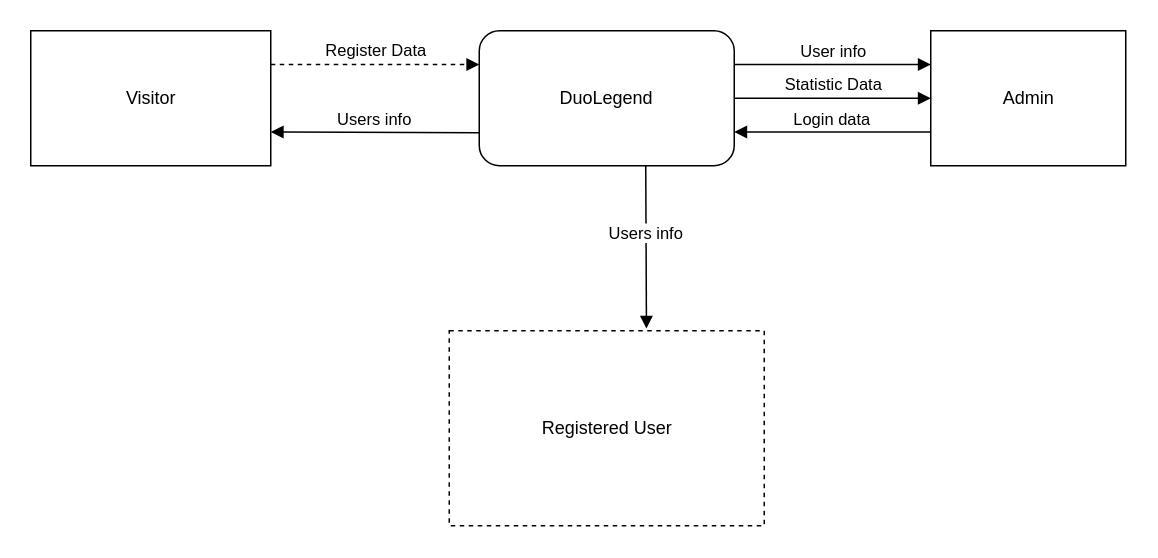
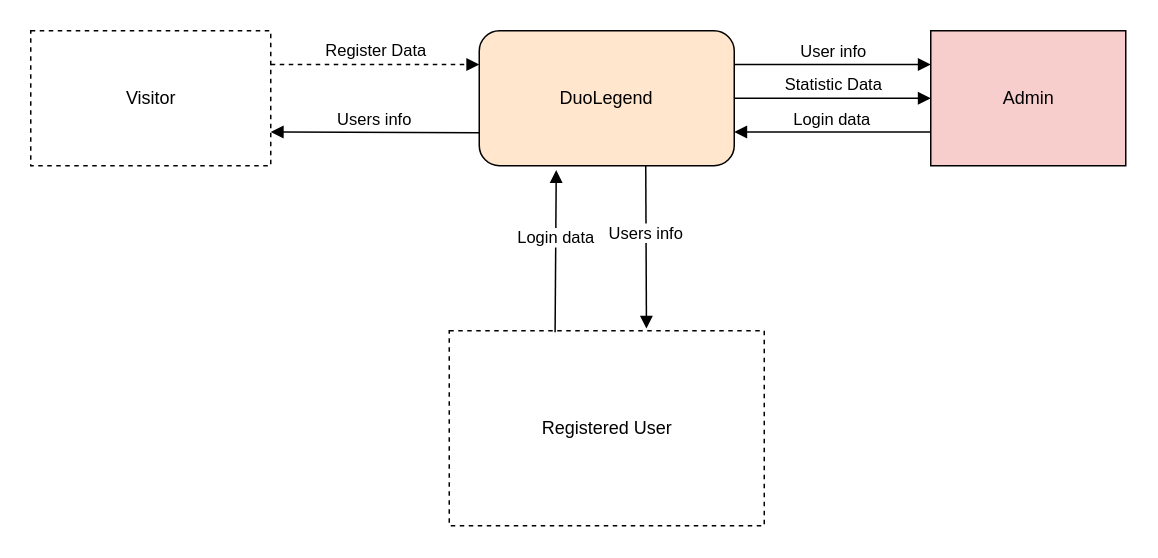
(151, 98) -> (151, 98)
(607, 98) -> (607, 98)
(1028, 98) -> (1028, 98)
none -> (556, 257)
